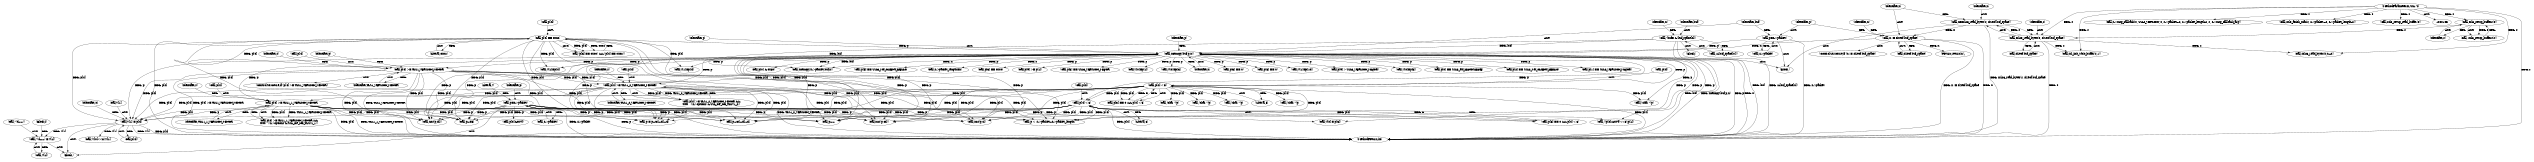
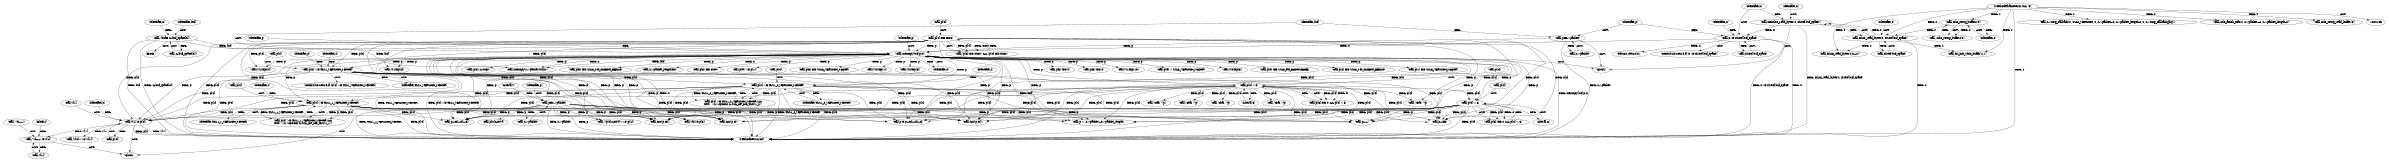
(439, 54) -> none
